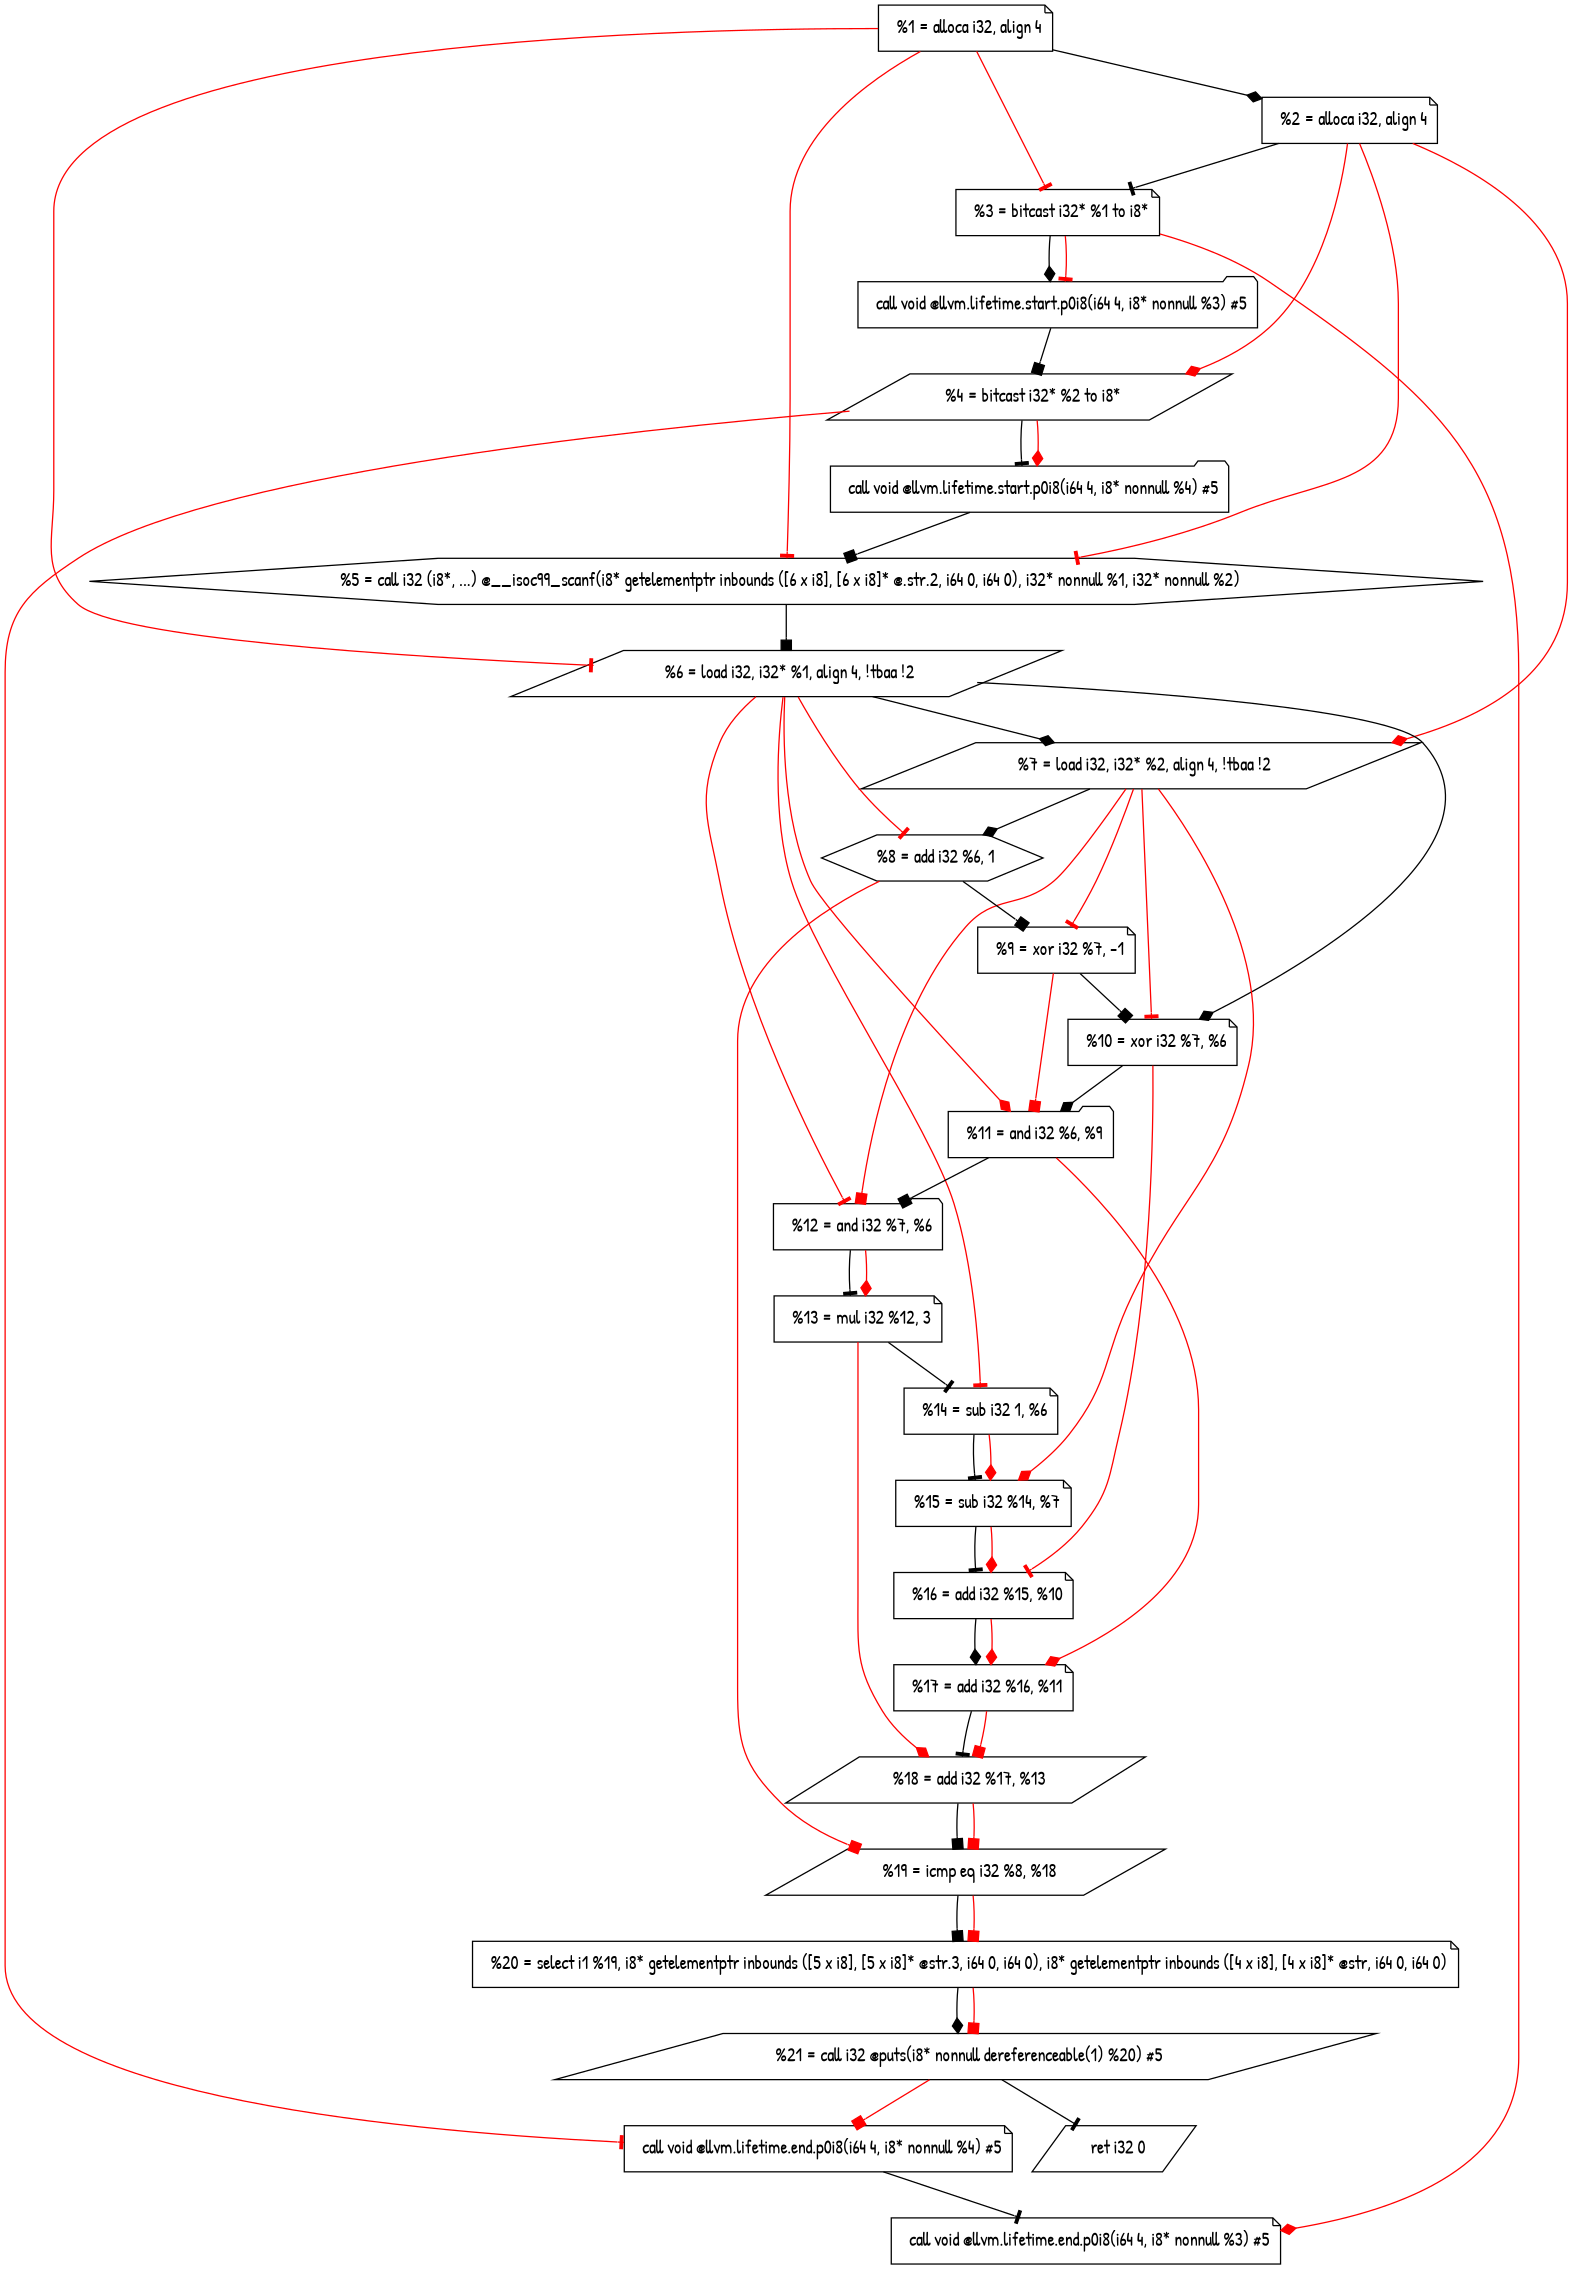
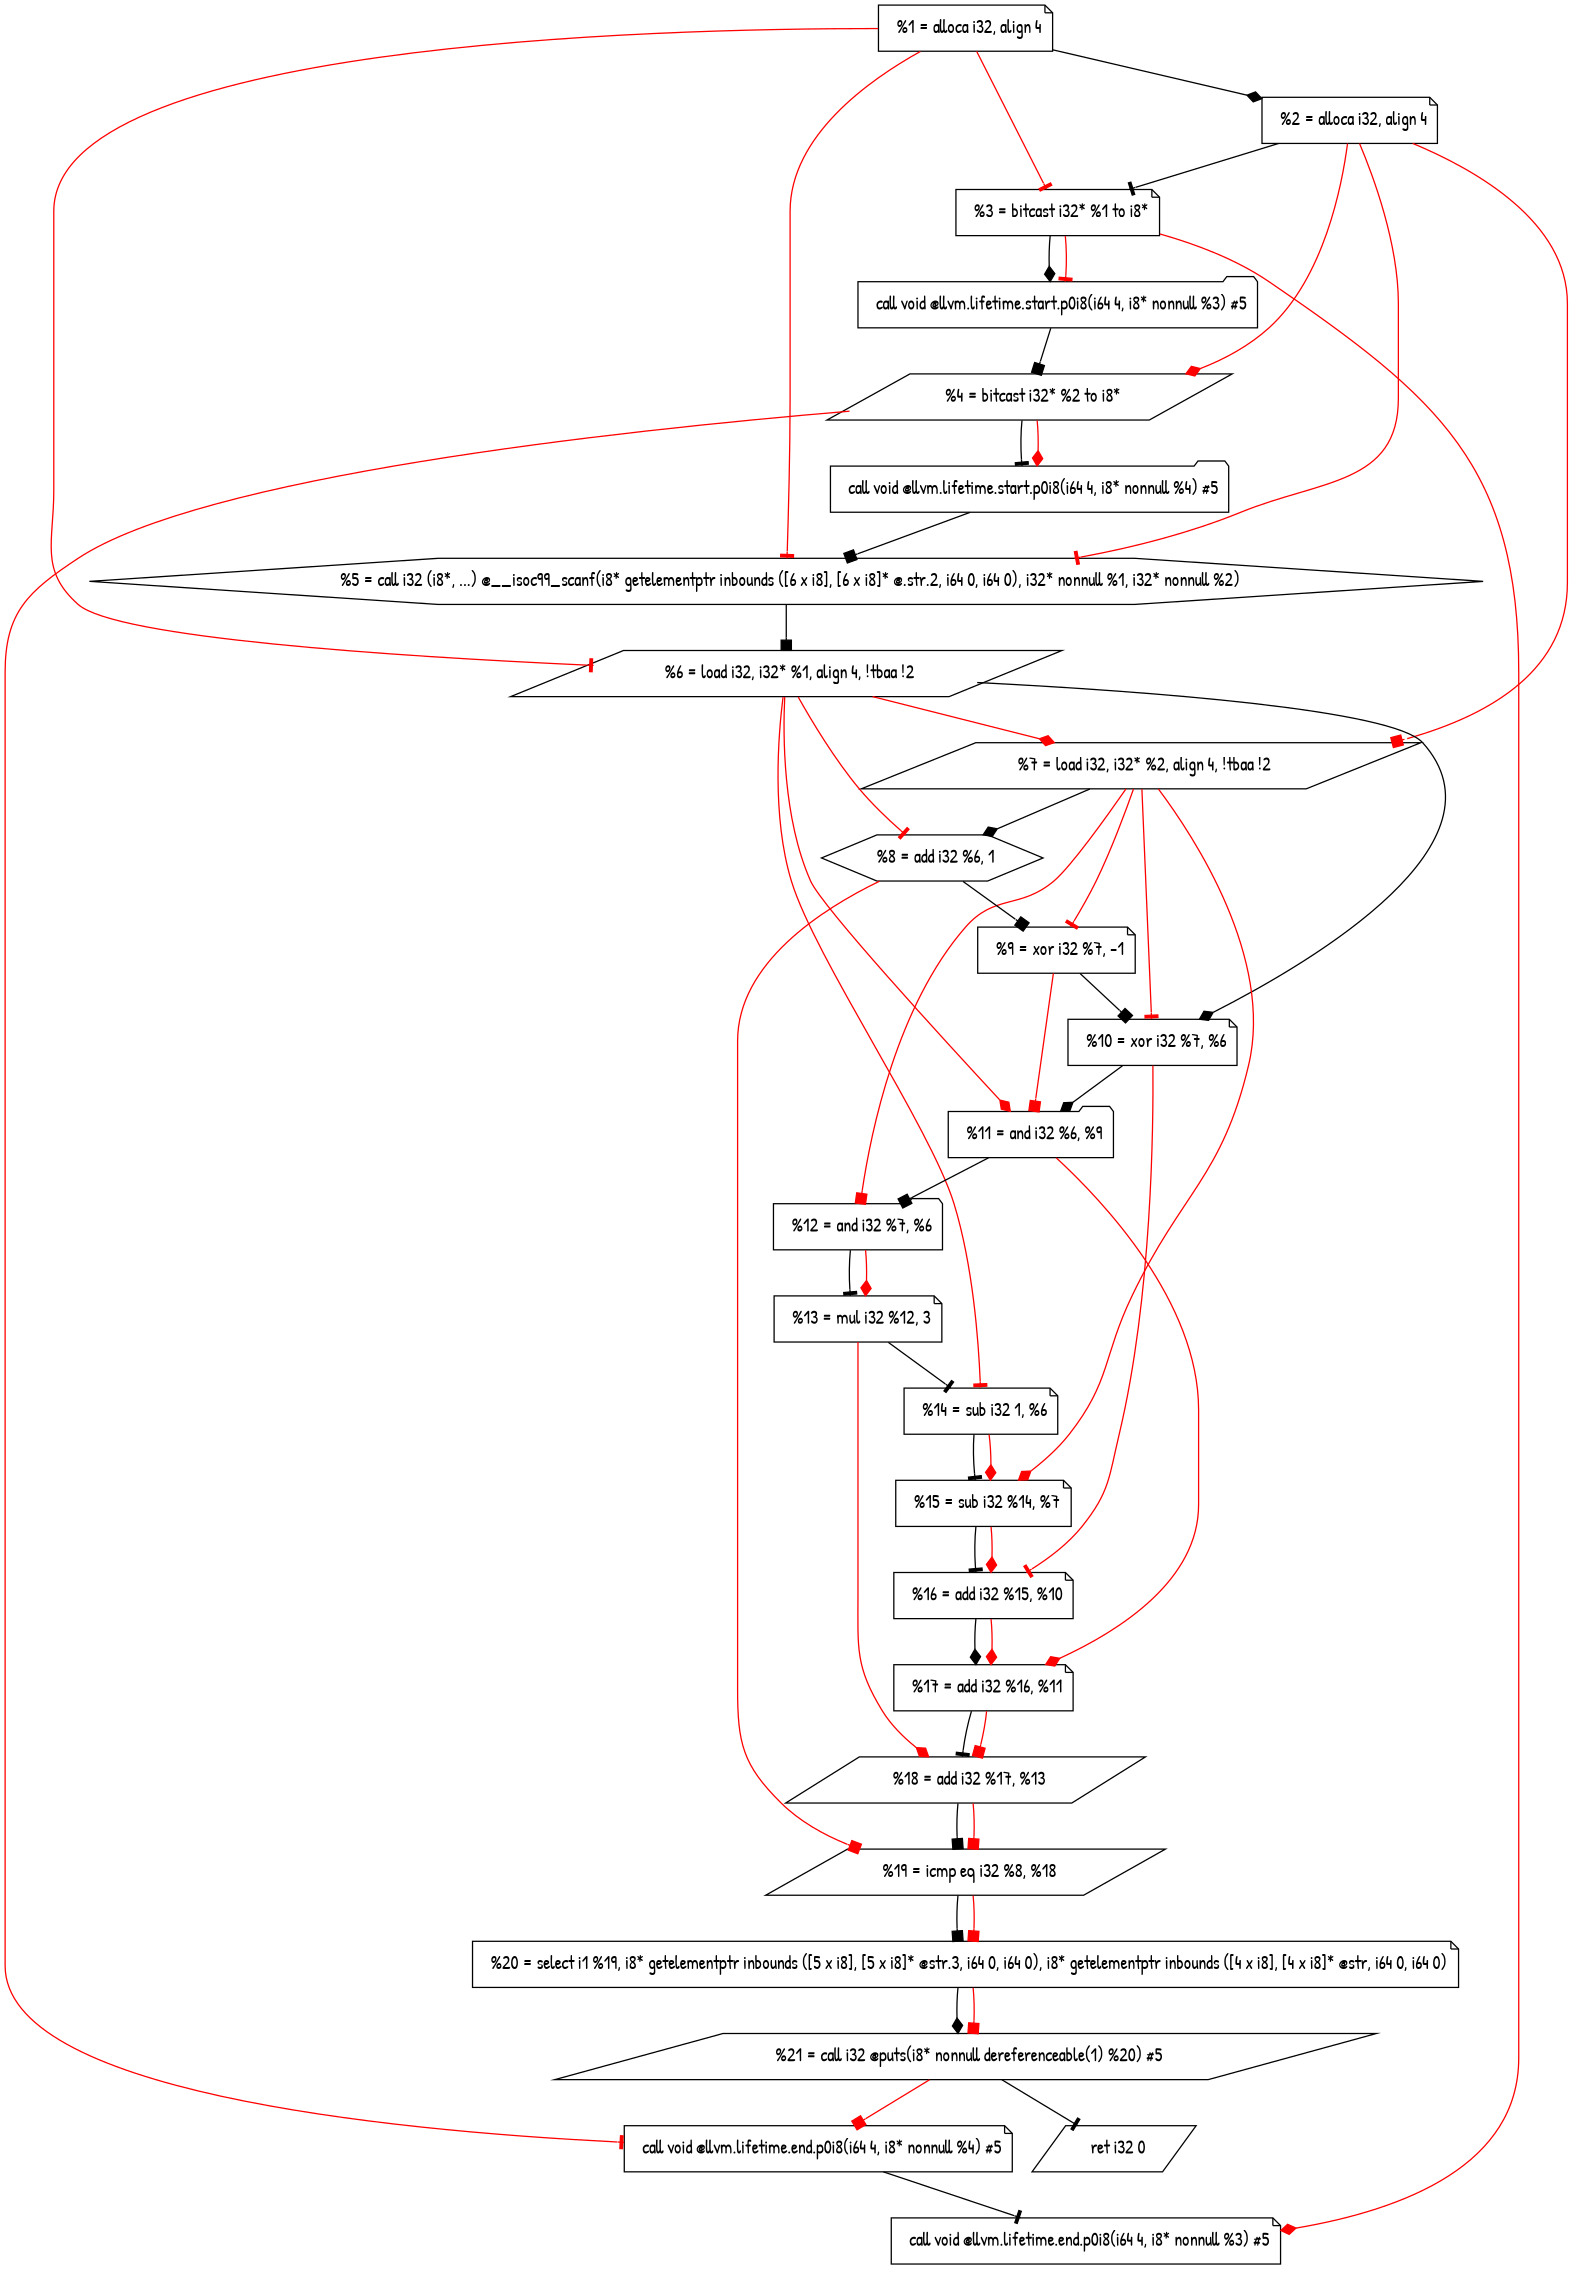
(1567, 446) -> (1567, 446)
(956, 718) -> (956, 718)
(737, 949) -> none
